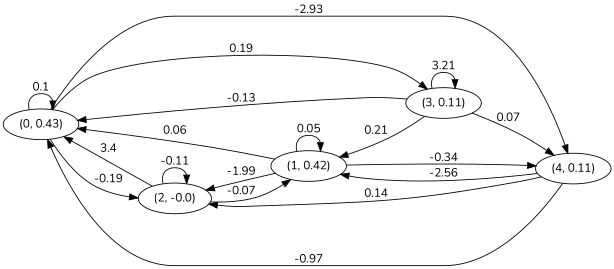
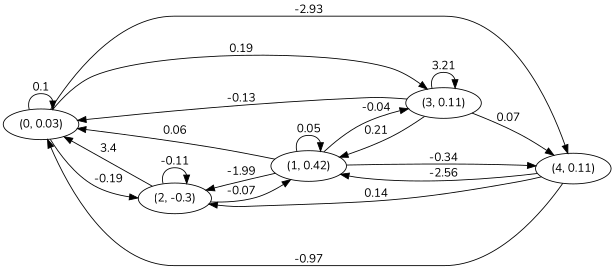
(41, 124) -> (41, 124)
none -> (359, 126)
(175, 198) -> (175, 198)
